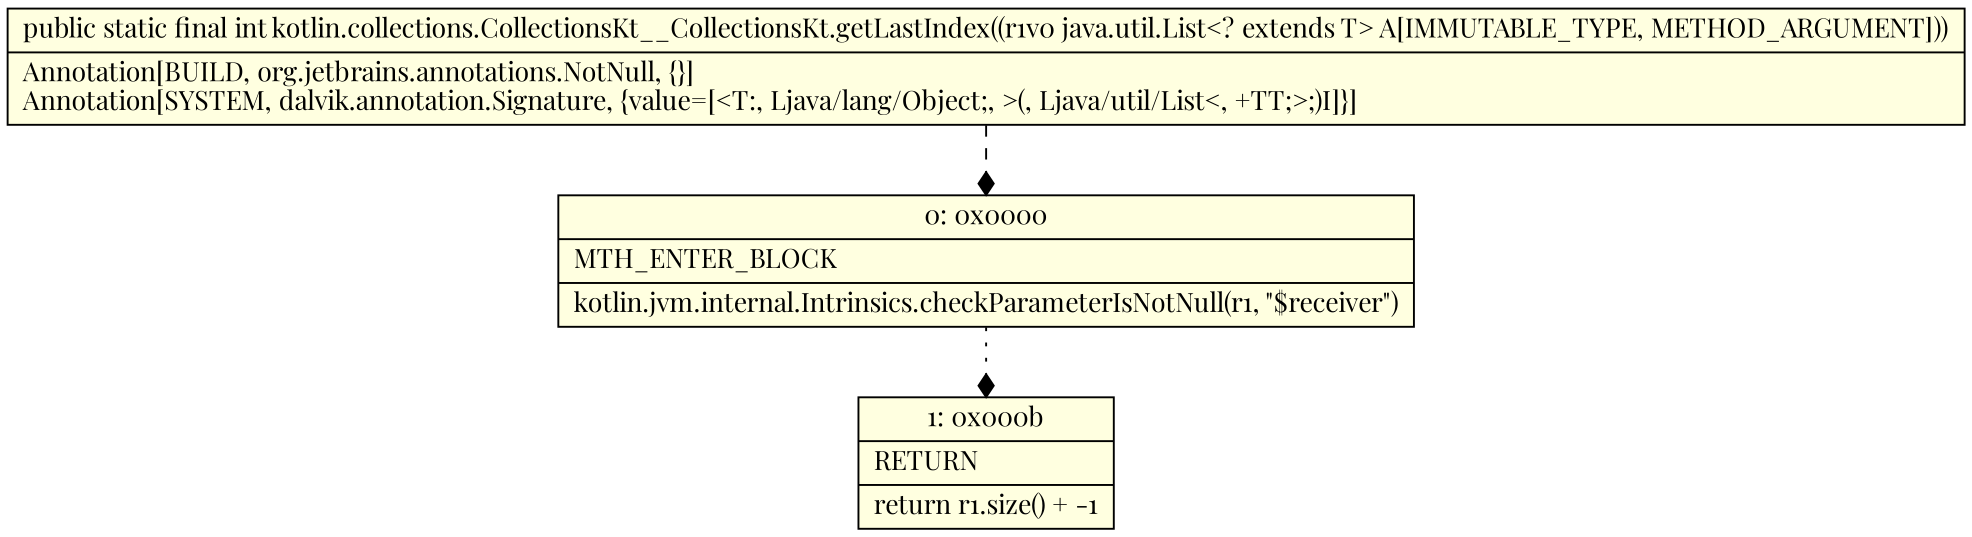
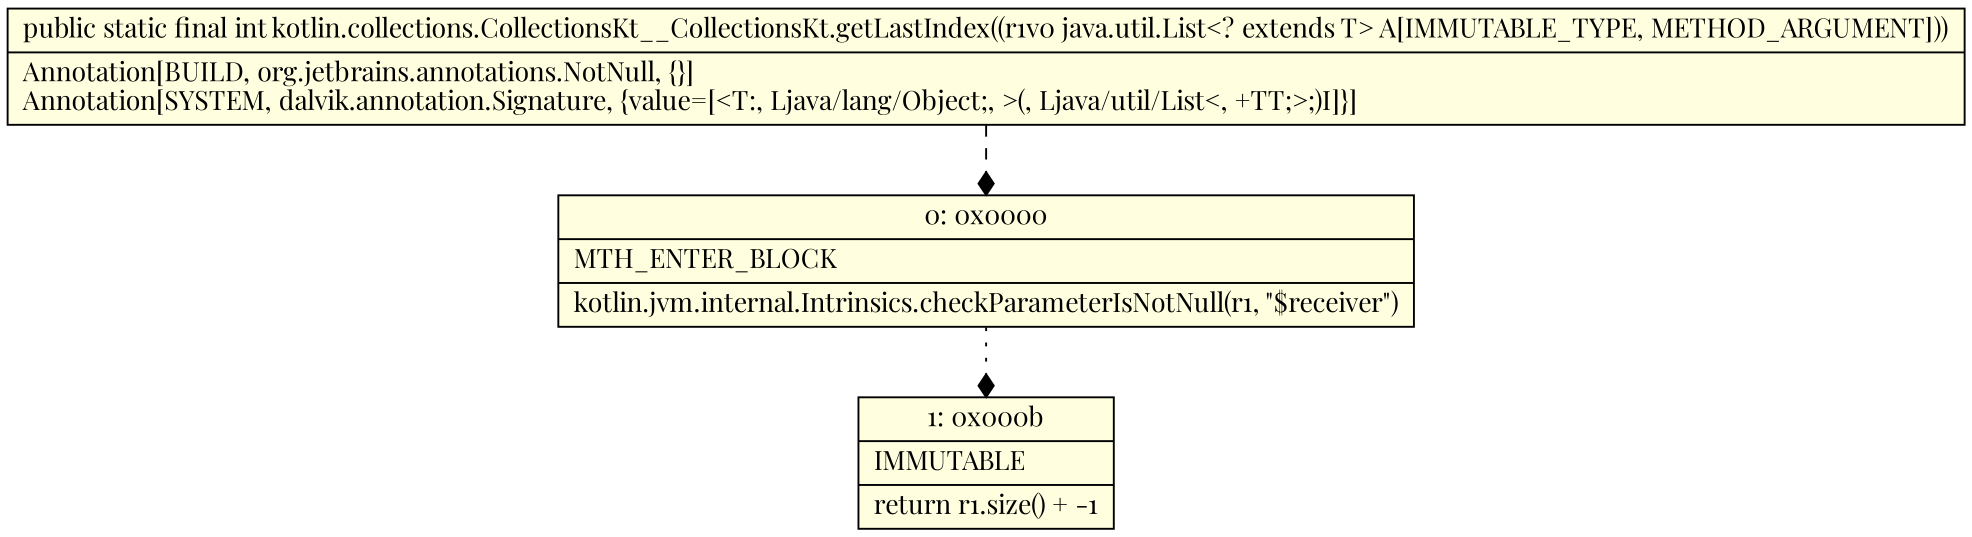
(926, 462) -> (950, 462)
